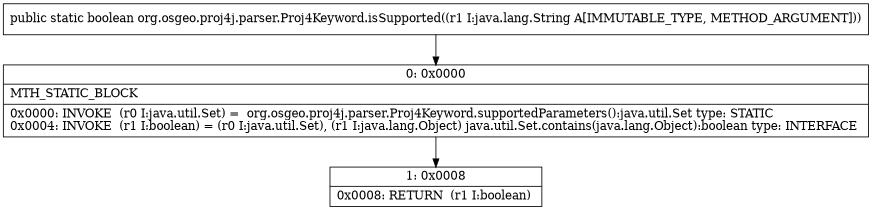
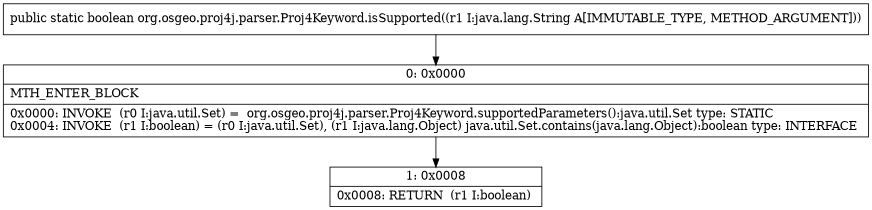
(74, 94) -> (75, 94)
